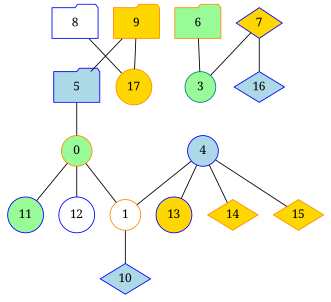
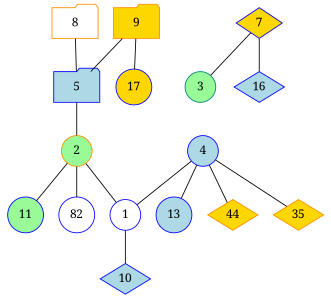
(75, 23) -> (75, 23)
(198, 23) -> none
(101, 52) -> (76, 55)
(134, 87) -> (134, 87)
(77, 151) -> (77, 151)
(77, 215) -> (77, 215)
(125, 215) -> (125, 215)
(174, 215) -> (174, 215)
(233, 215) -> (233, 215)
(298, 215) -> (298, 215)
